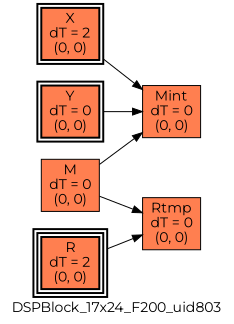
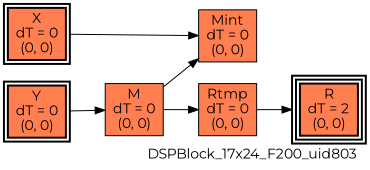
(70, 34) -> (37, 34)
(118, 112) -> (82, 111)
(120, 244) -> (269, 110)
